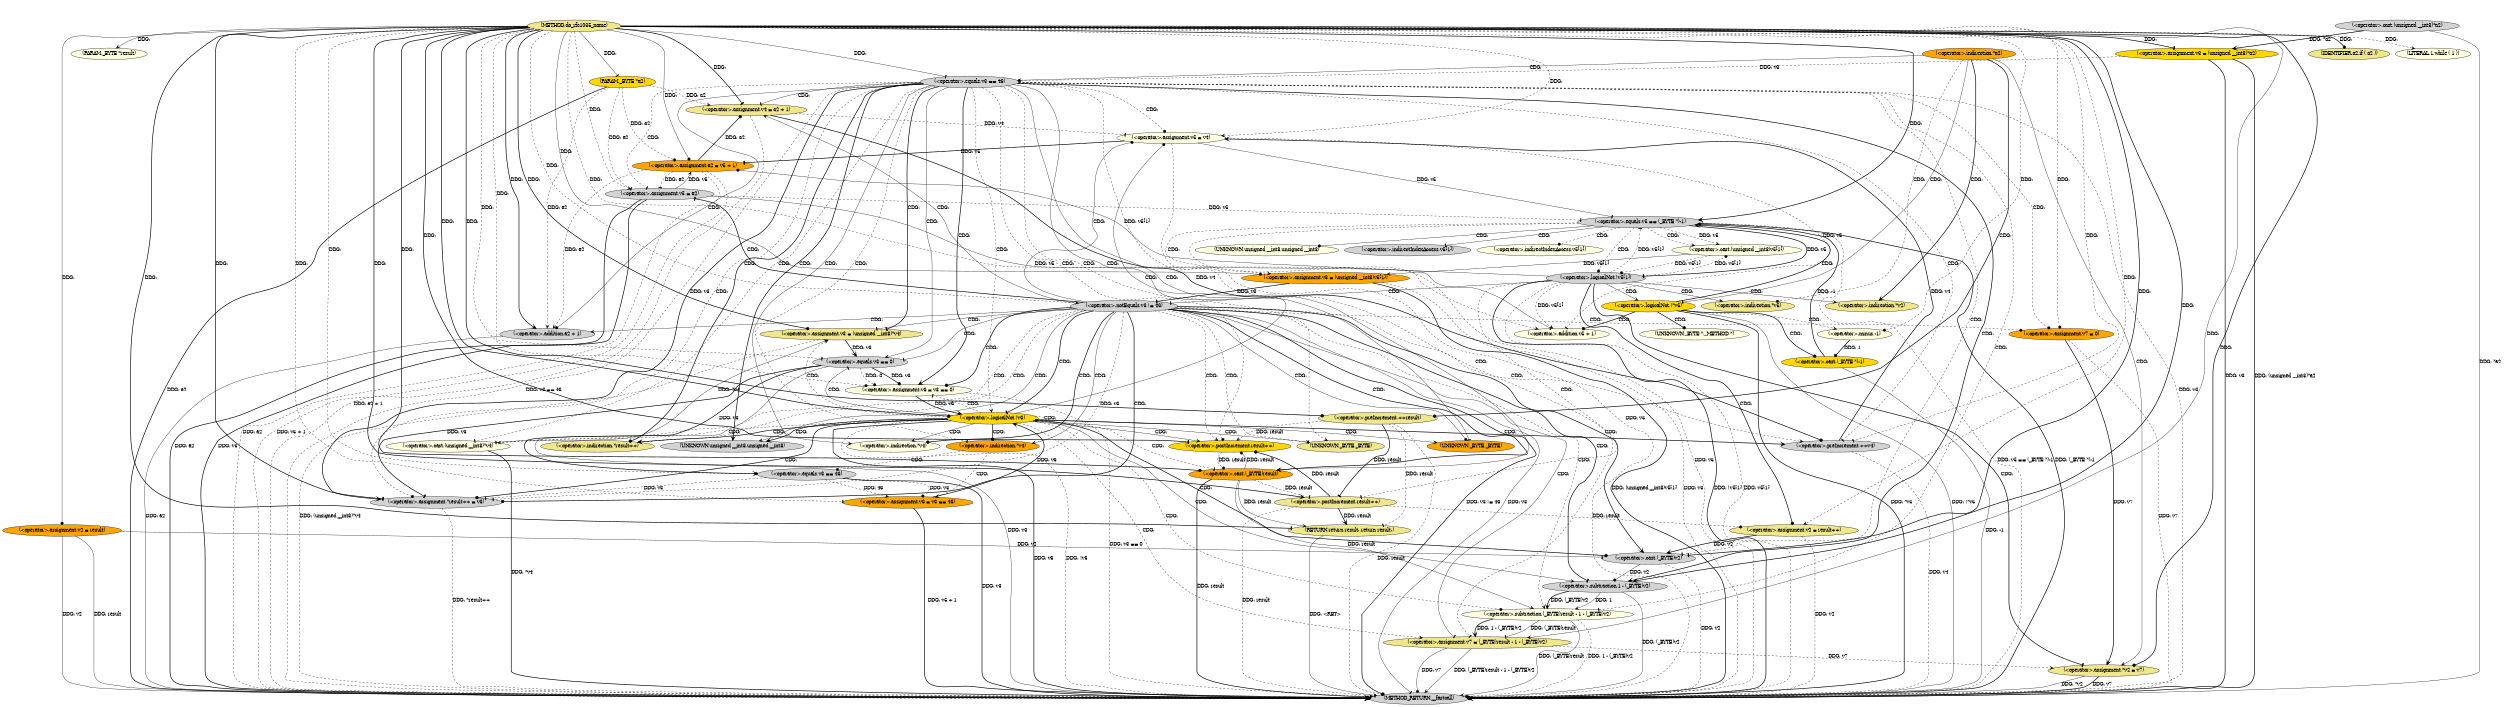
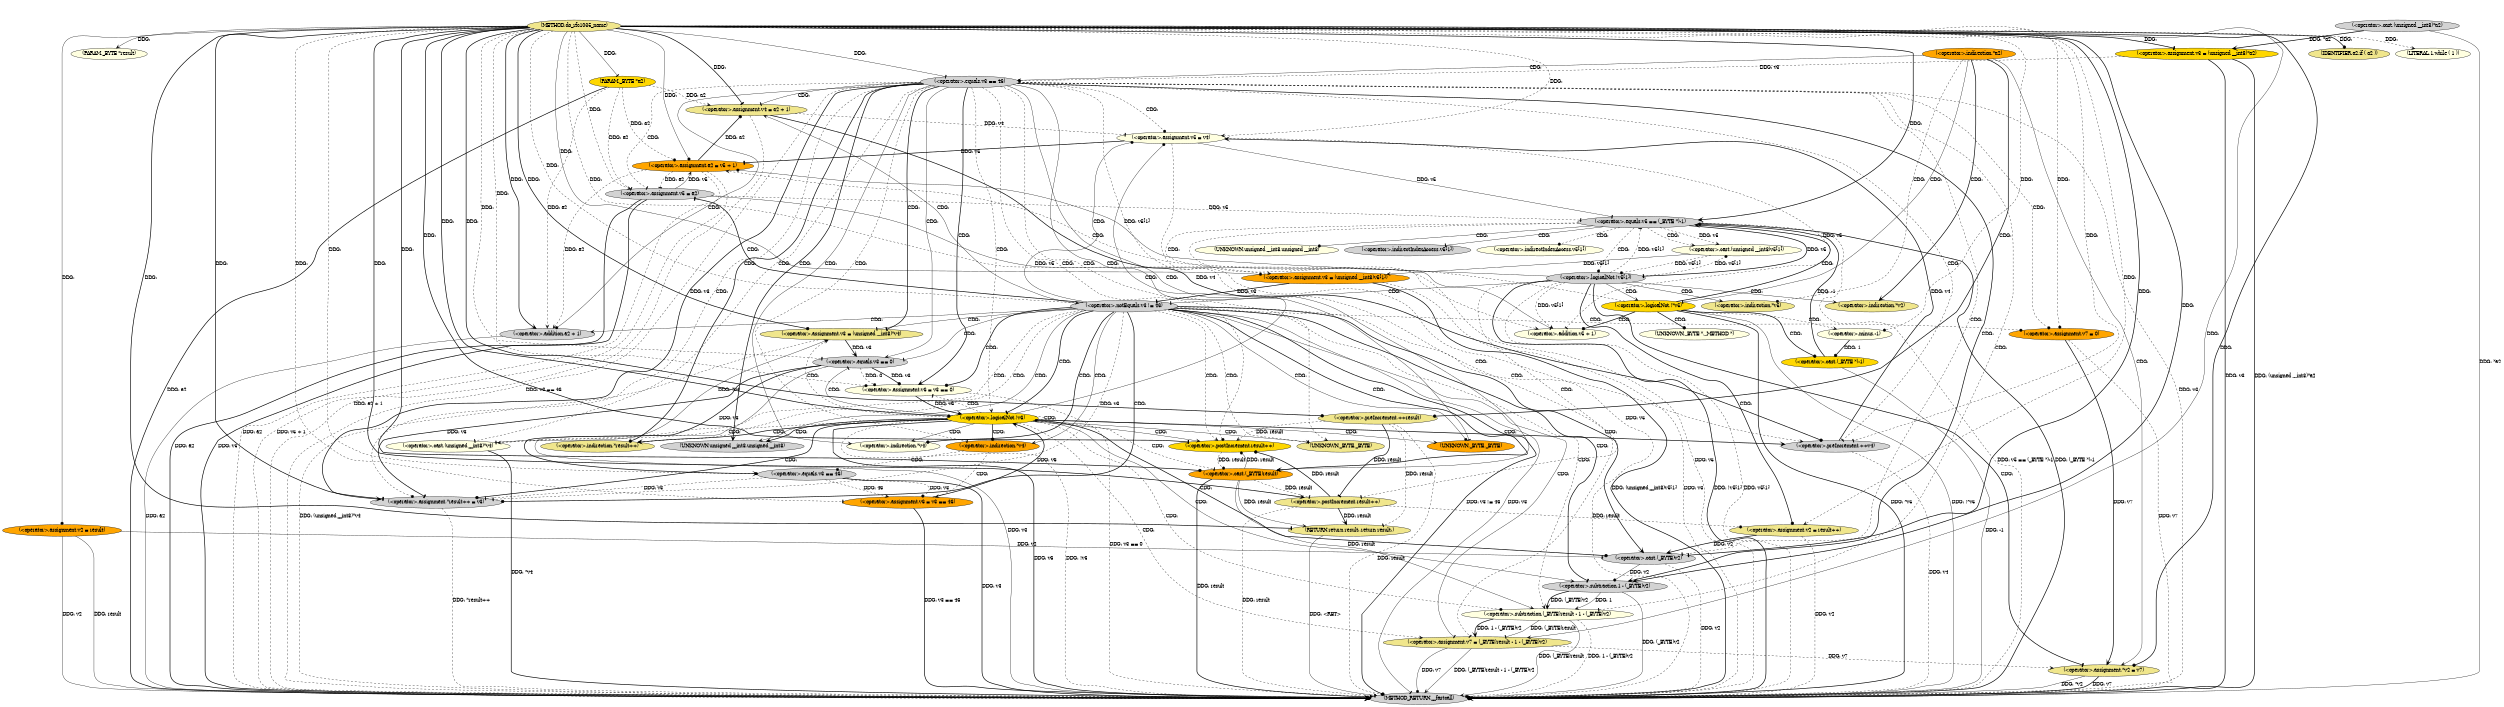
none -> (1172, 262)
(942, 601) -> (942, 601)
